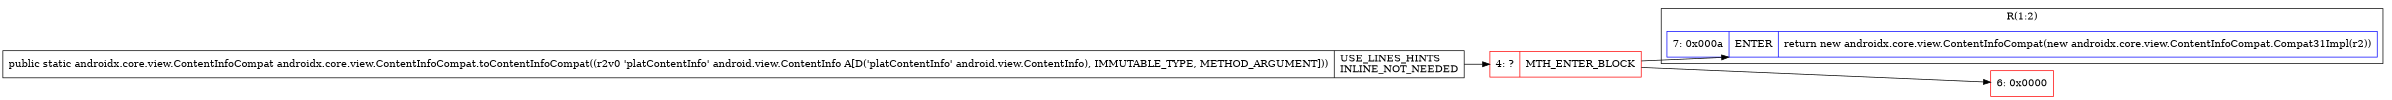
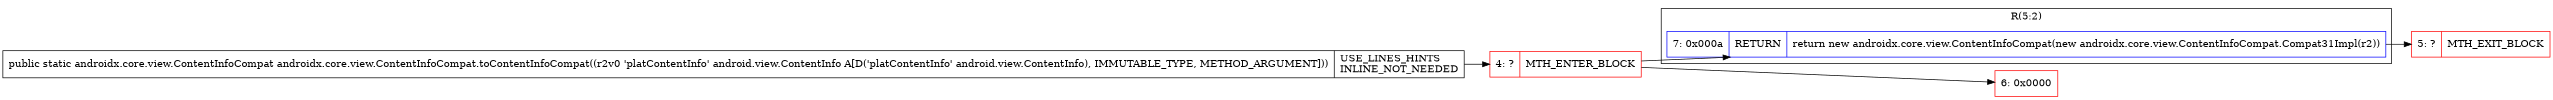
(2022, 17) -> (2026, 17)
(1754, 44) -> (1758, 44)
none -> (2481, 44)
